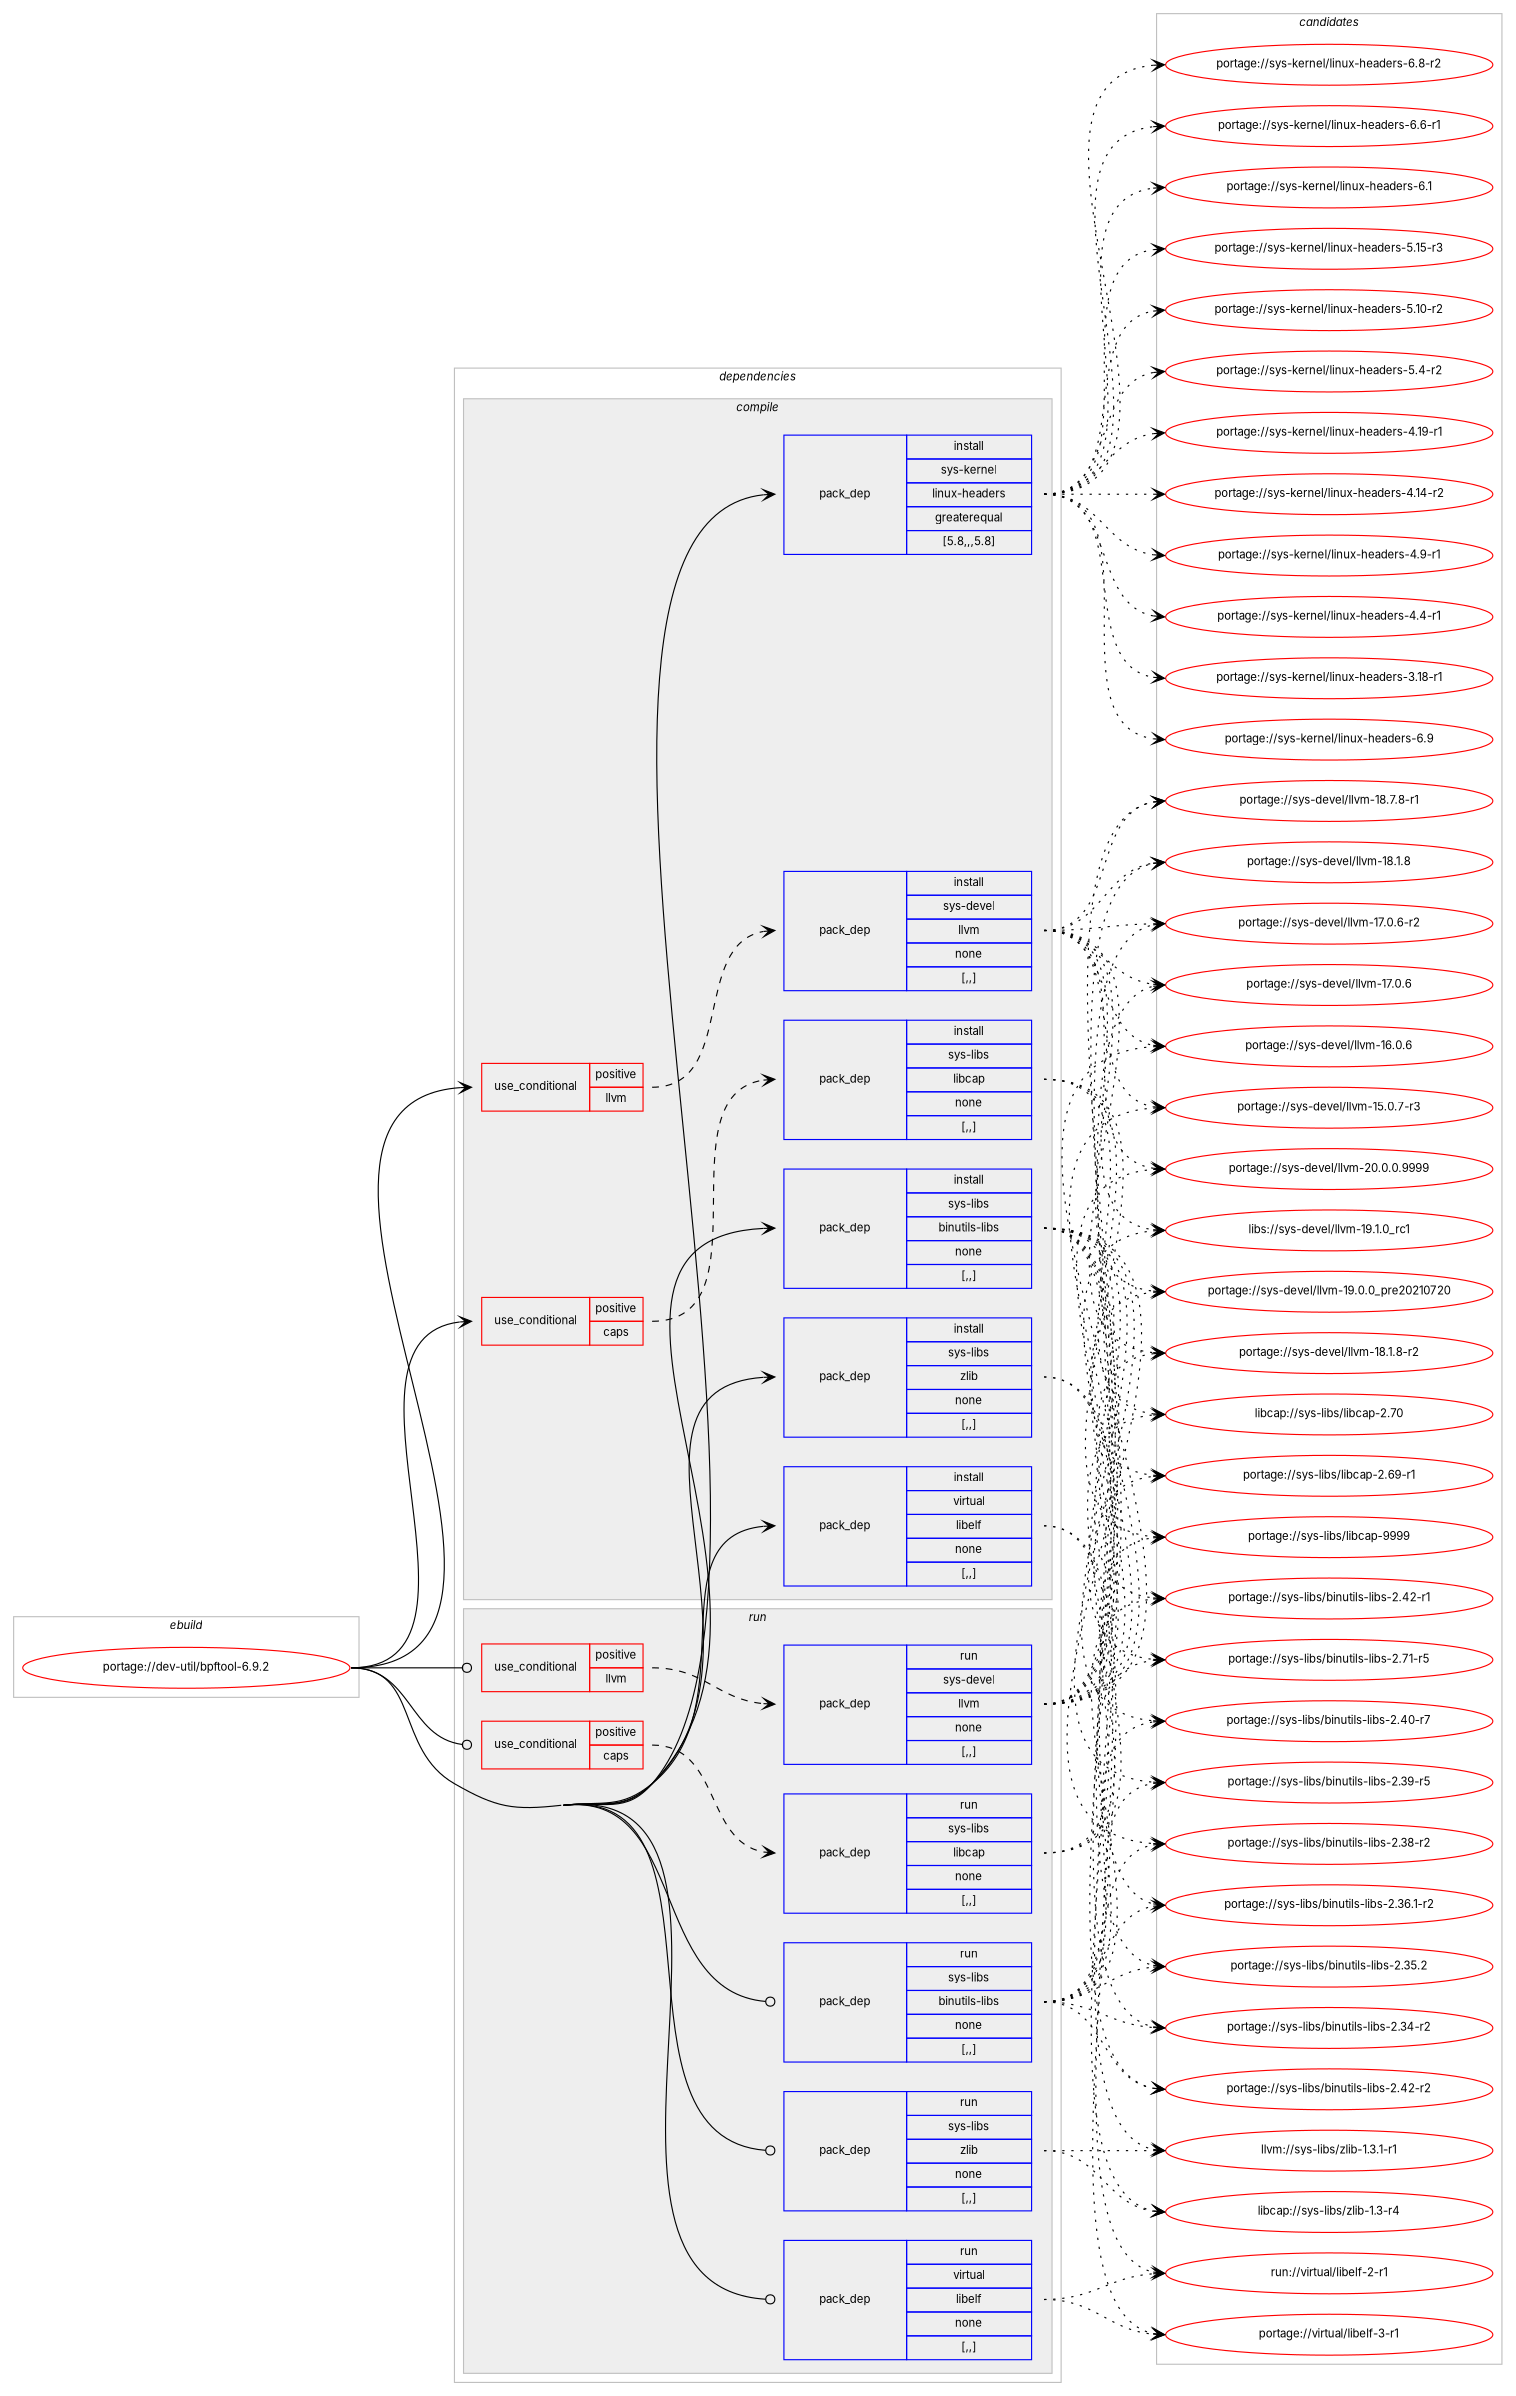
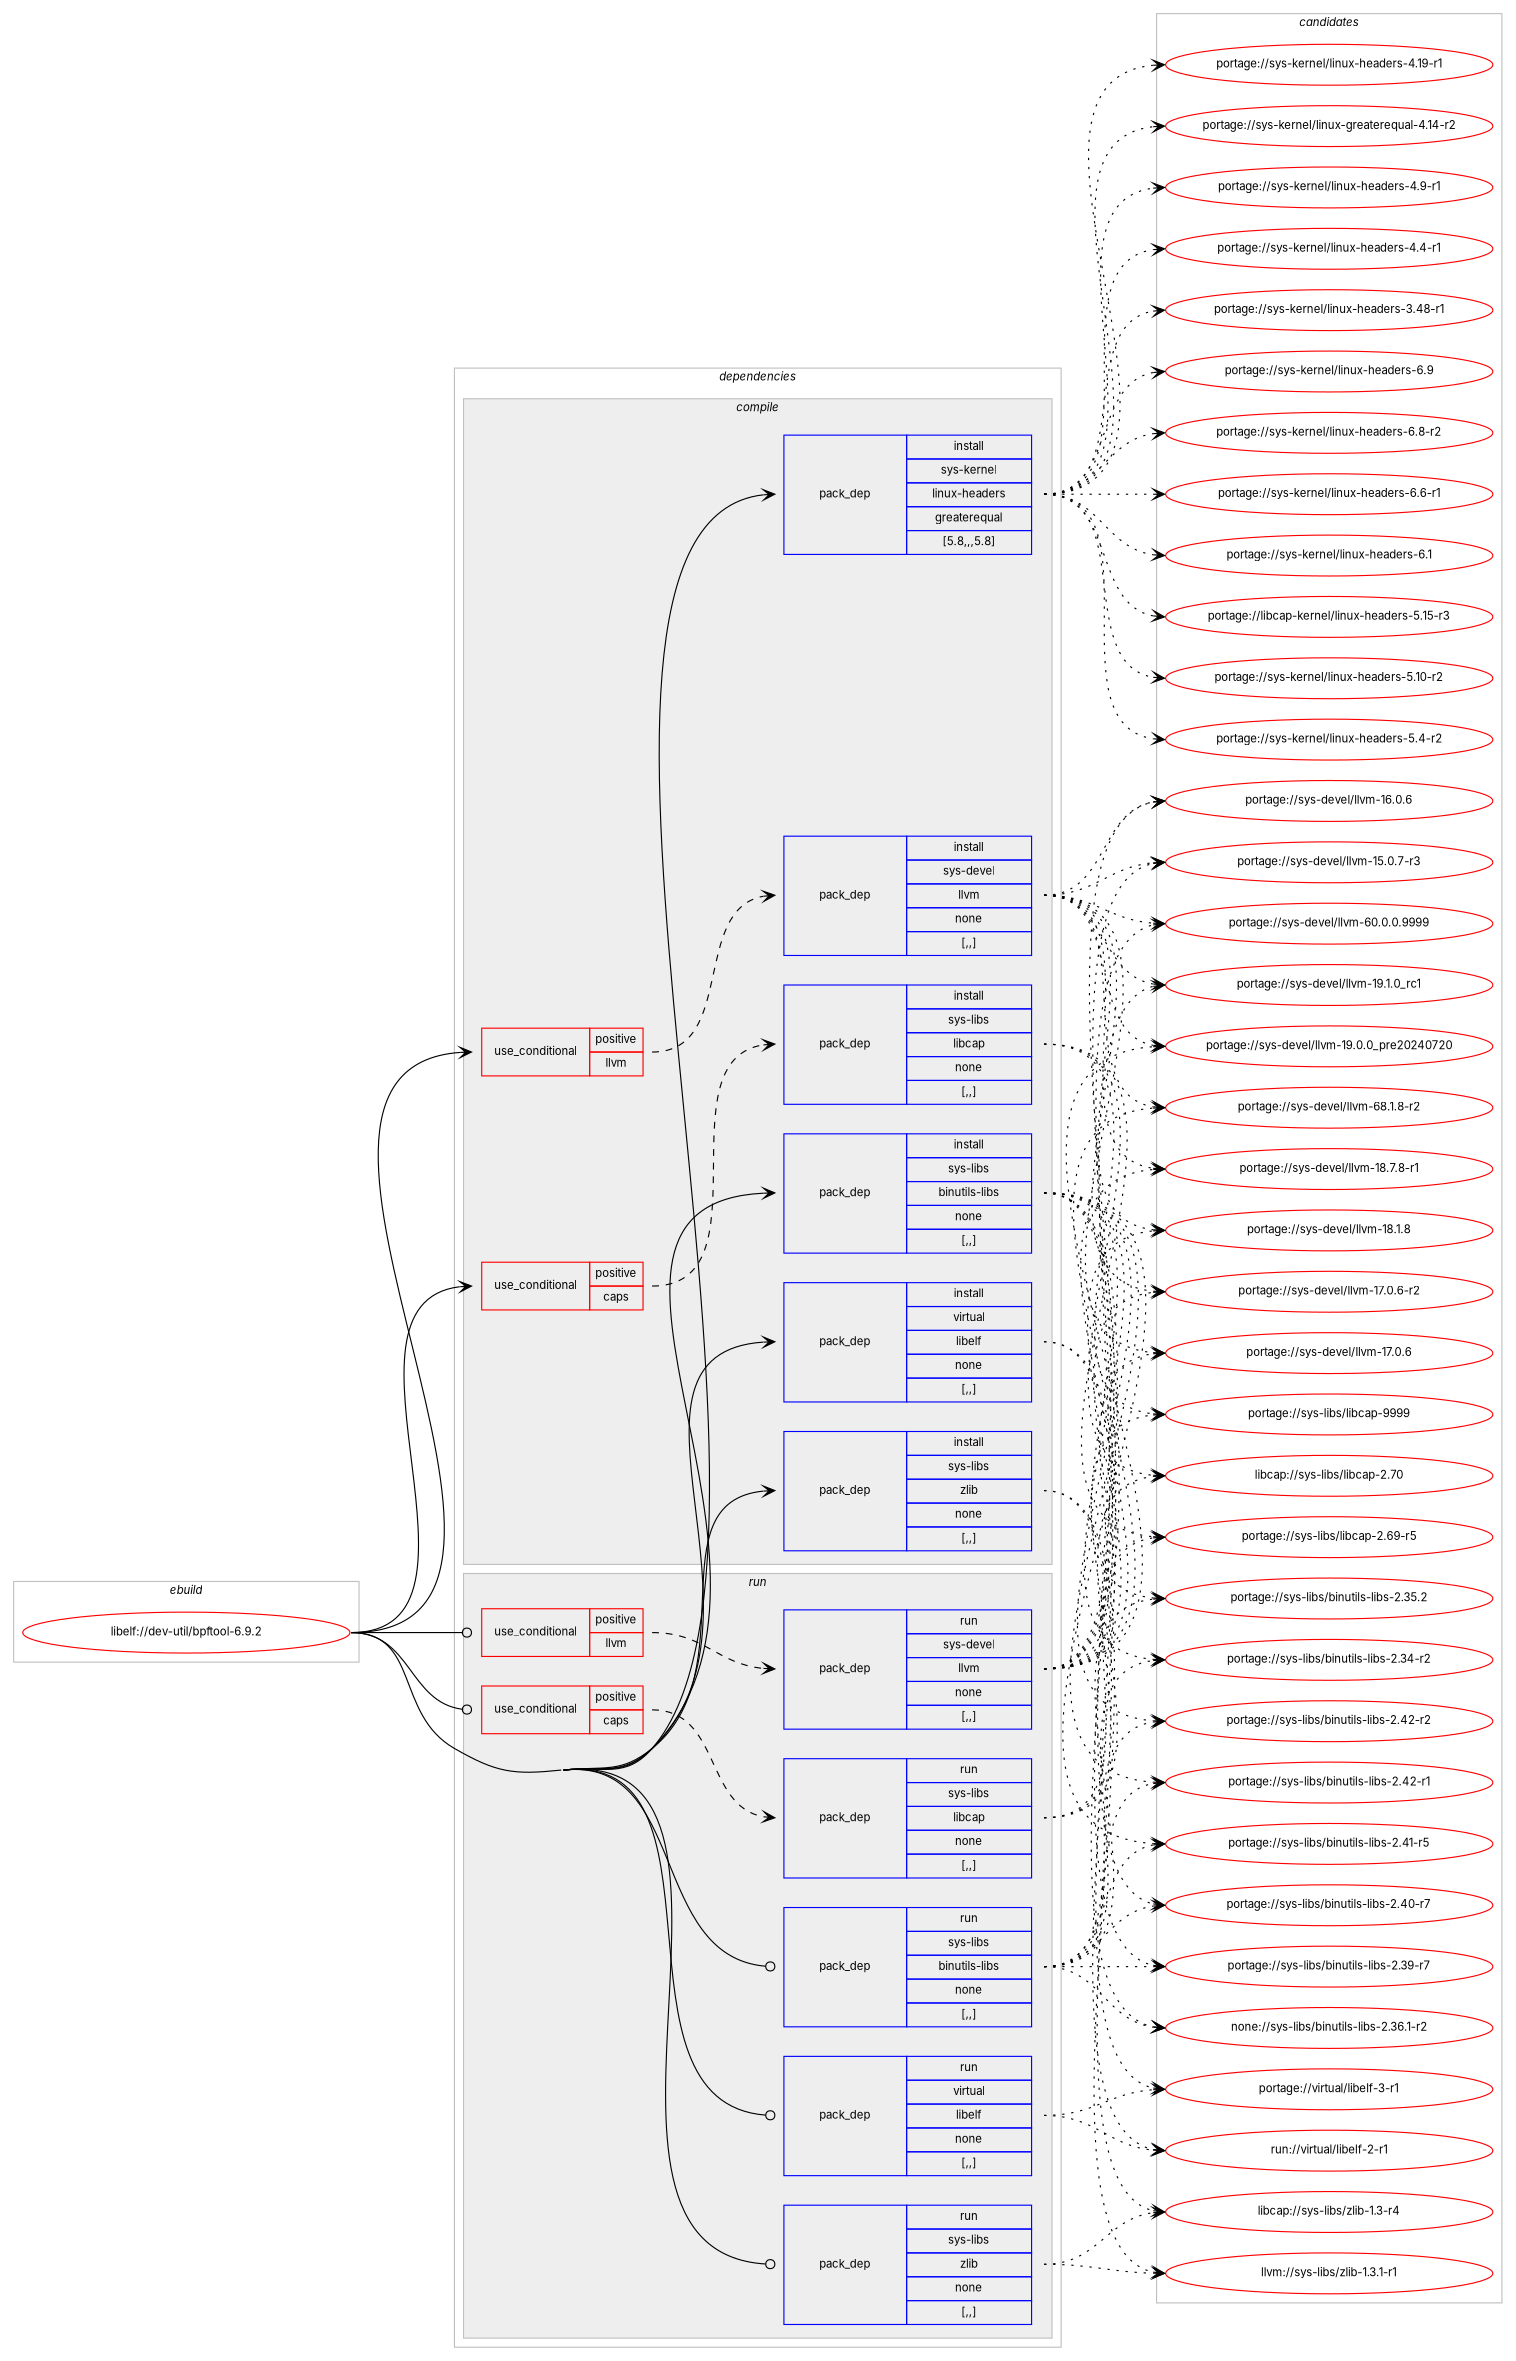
(1329, 249) -> (1329, 617)
(1329, 494) -> (1329, 126)
(1329, 678) -> (1329, 310)
(1329, 1169) -> (1329, 924)
(1329, 1230) -> (1329, 985)
(1329, 1292) -> (1329, 1046)
(1329, 1353) -> (1329, 1108)
(1329, 1476) -> (1329, 1537)
(1329, 1660) -> (1329, 1844)
(186, 1668) -> (186, 1633)
(1329, 1783) -> (1329, 1967)
(1329, 1844) -> none
(1329, 1905) -> (1329, 2028)
